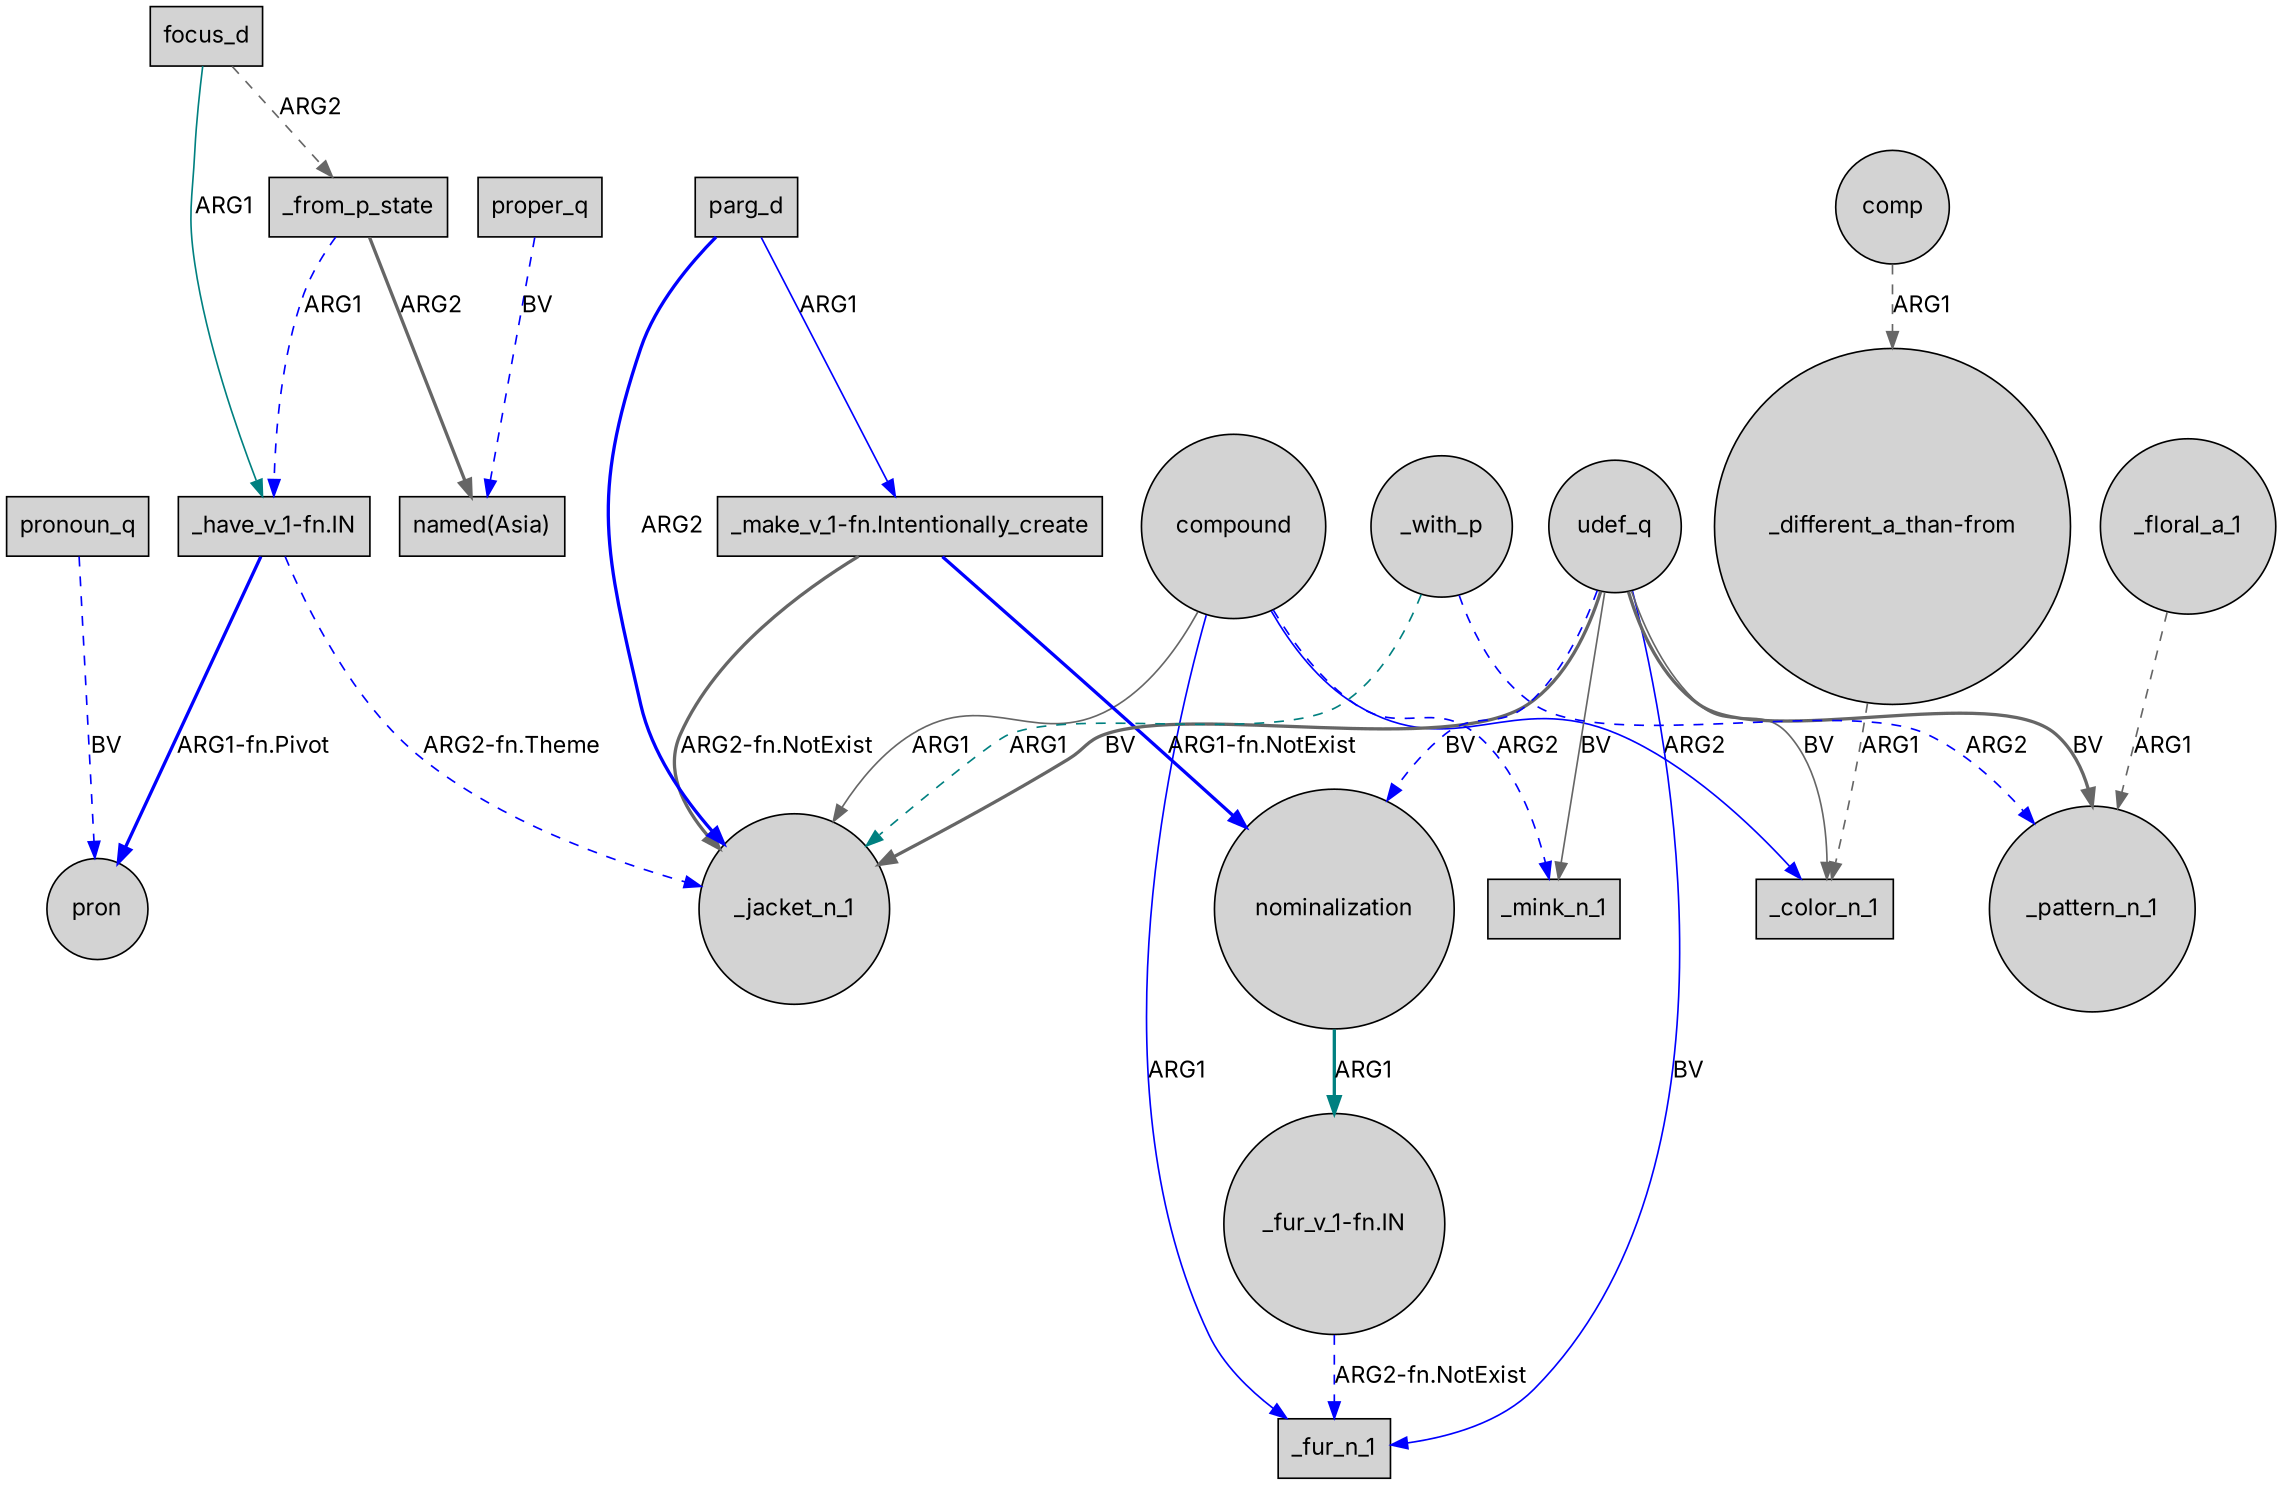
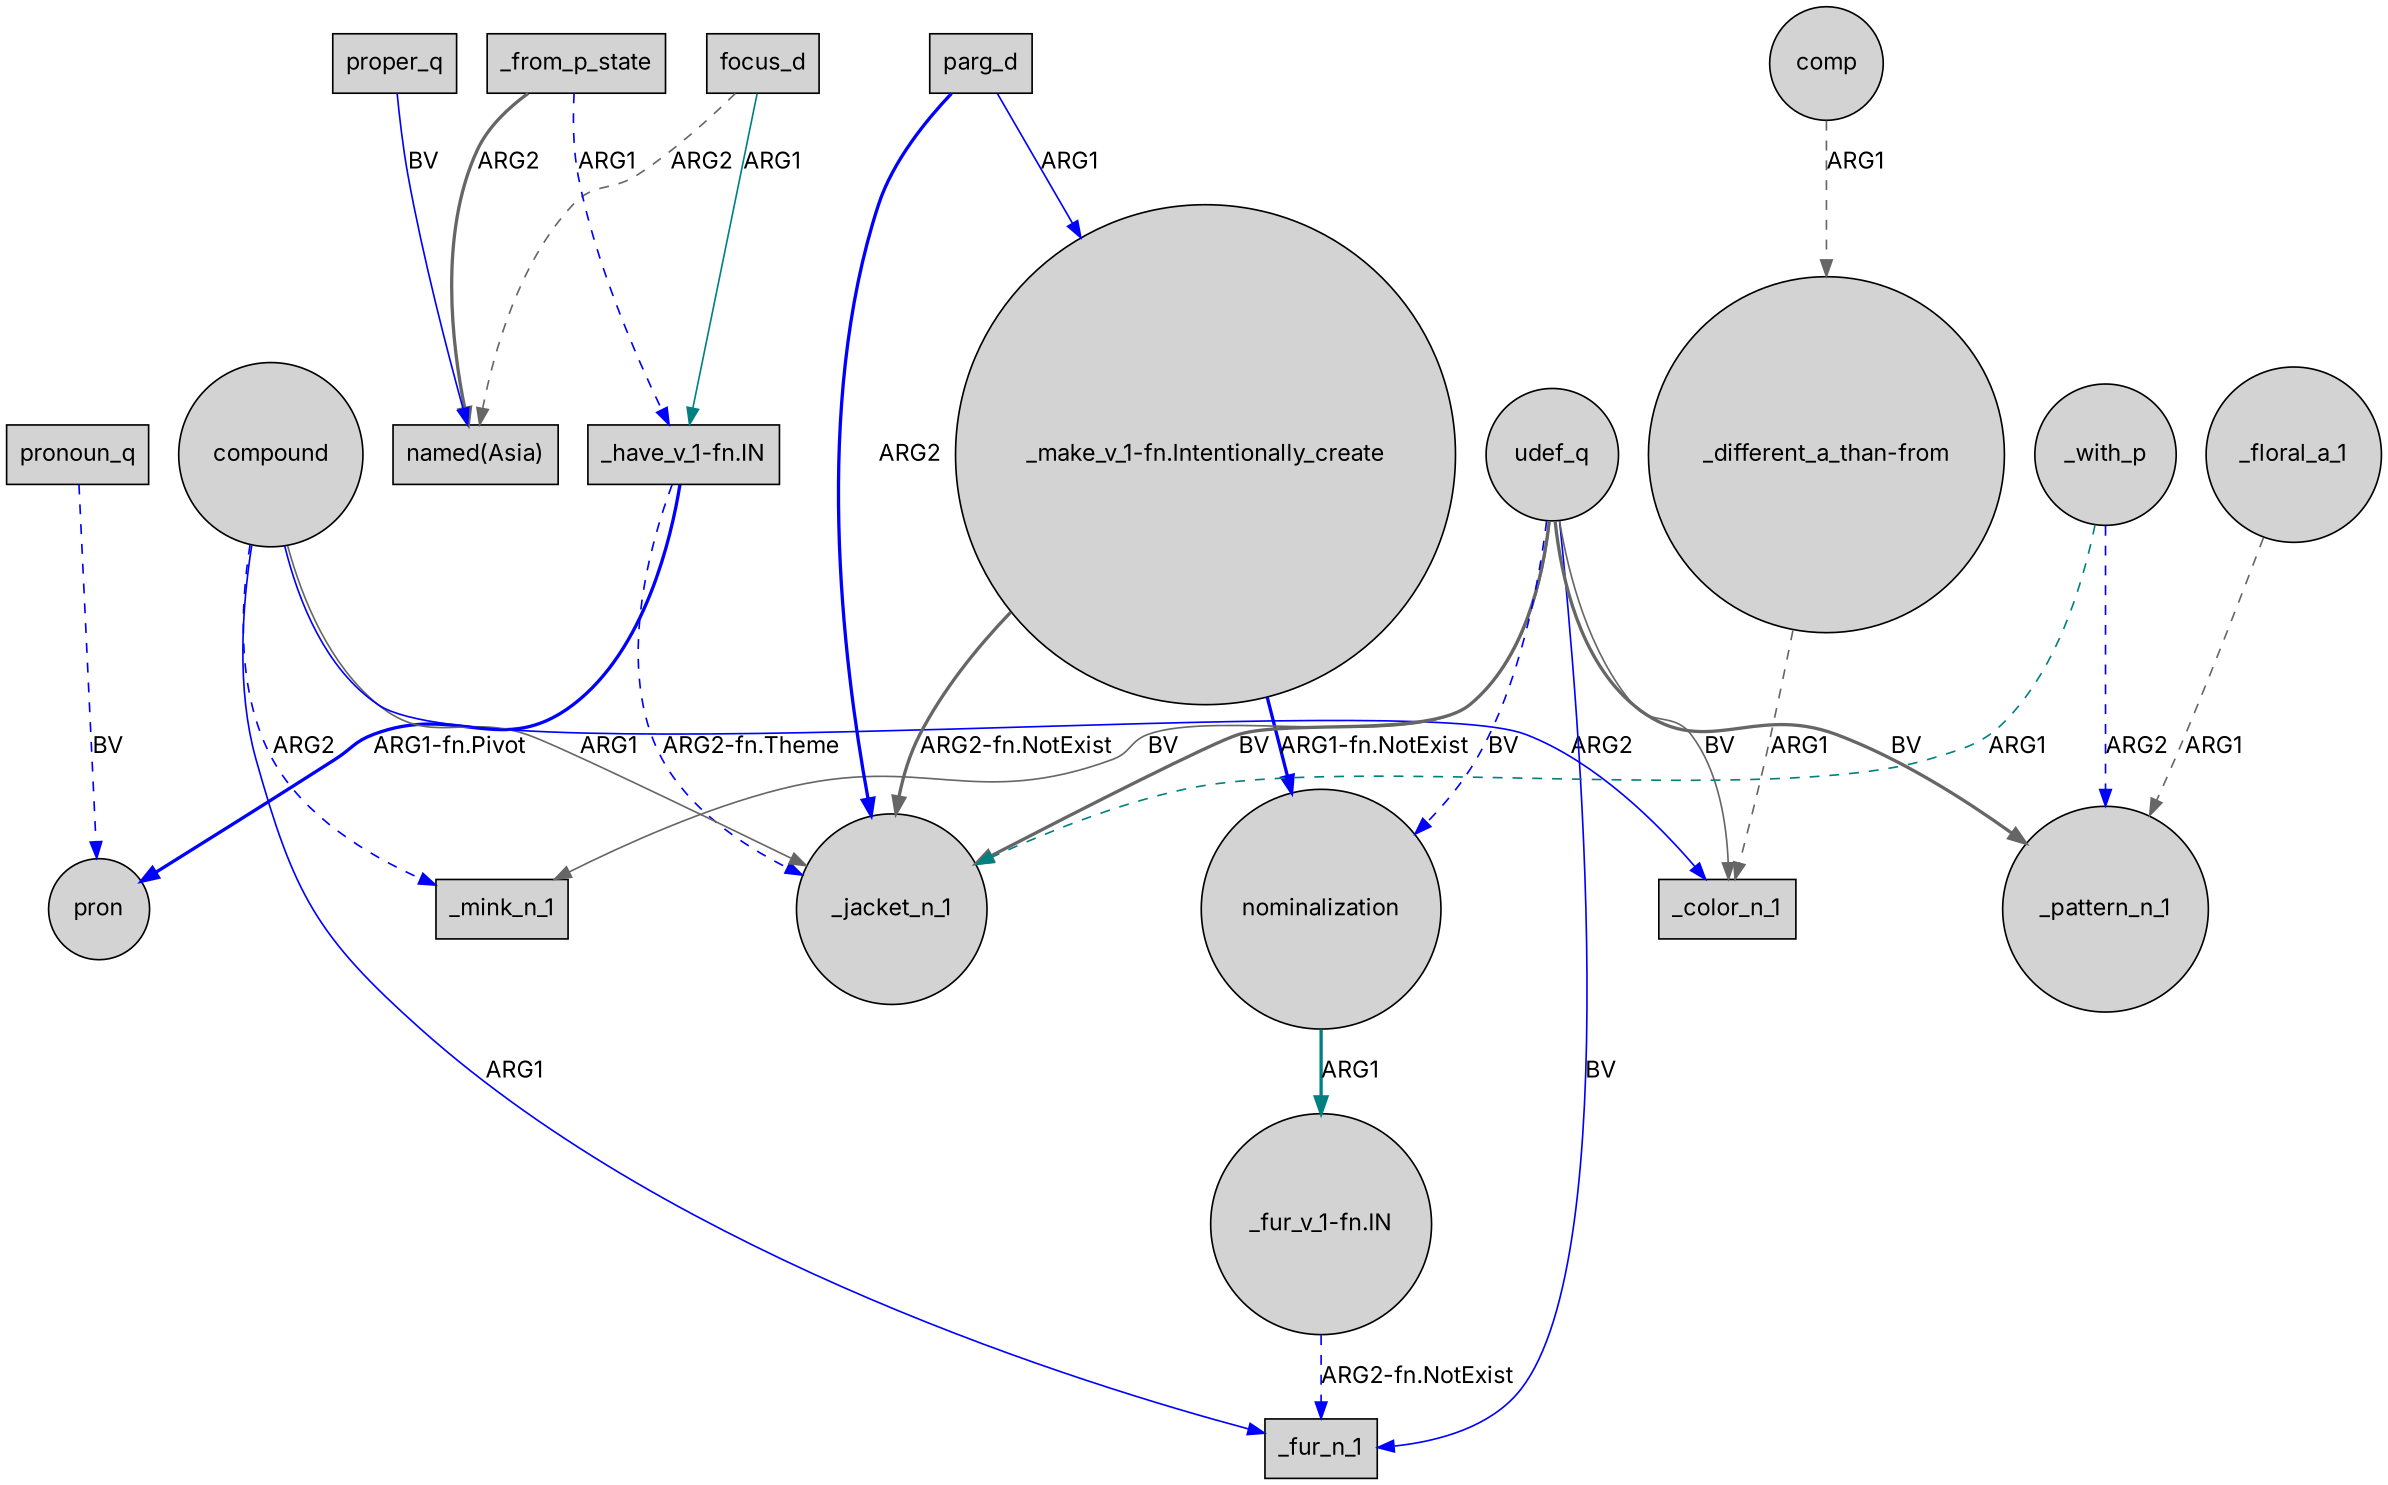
(277, 116) -> (565, 214)
(513, 359) -> (424, 252)
(910, 526) -> (1206, 455)
